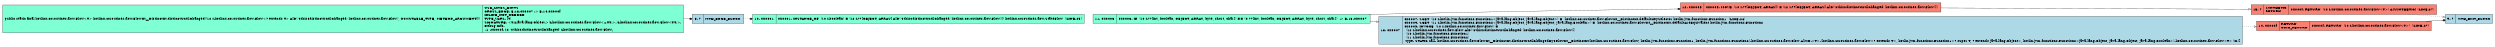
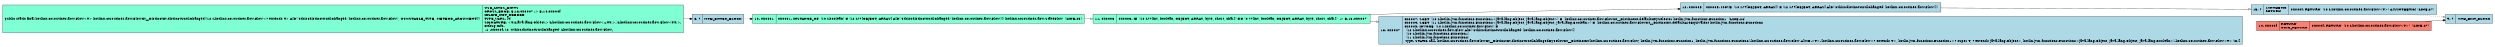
(1811, 7) -> (1811, 7)
(2344, 10) -> (2344, 10)
(723, 19) -> (723, 19)
none -> (1087, 19)
(2248, 27) -> none
